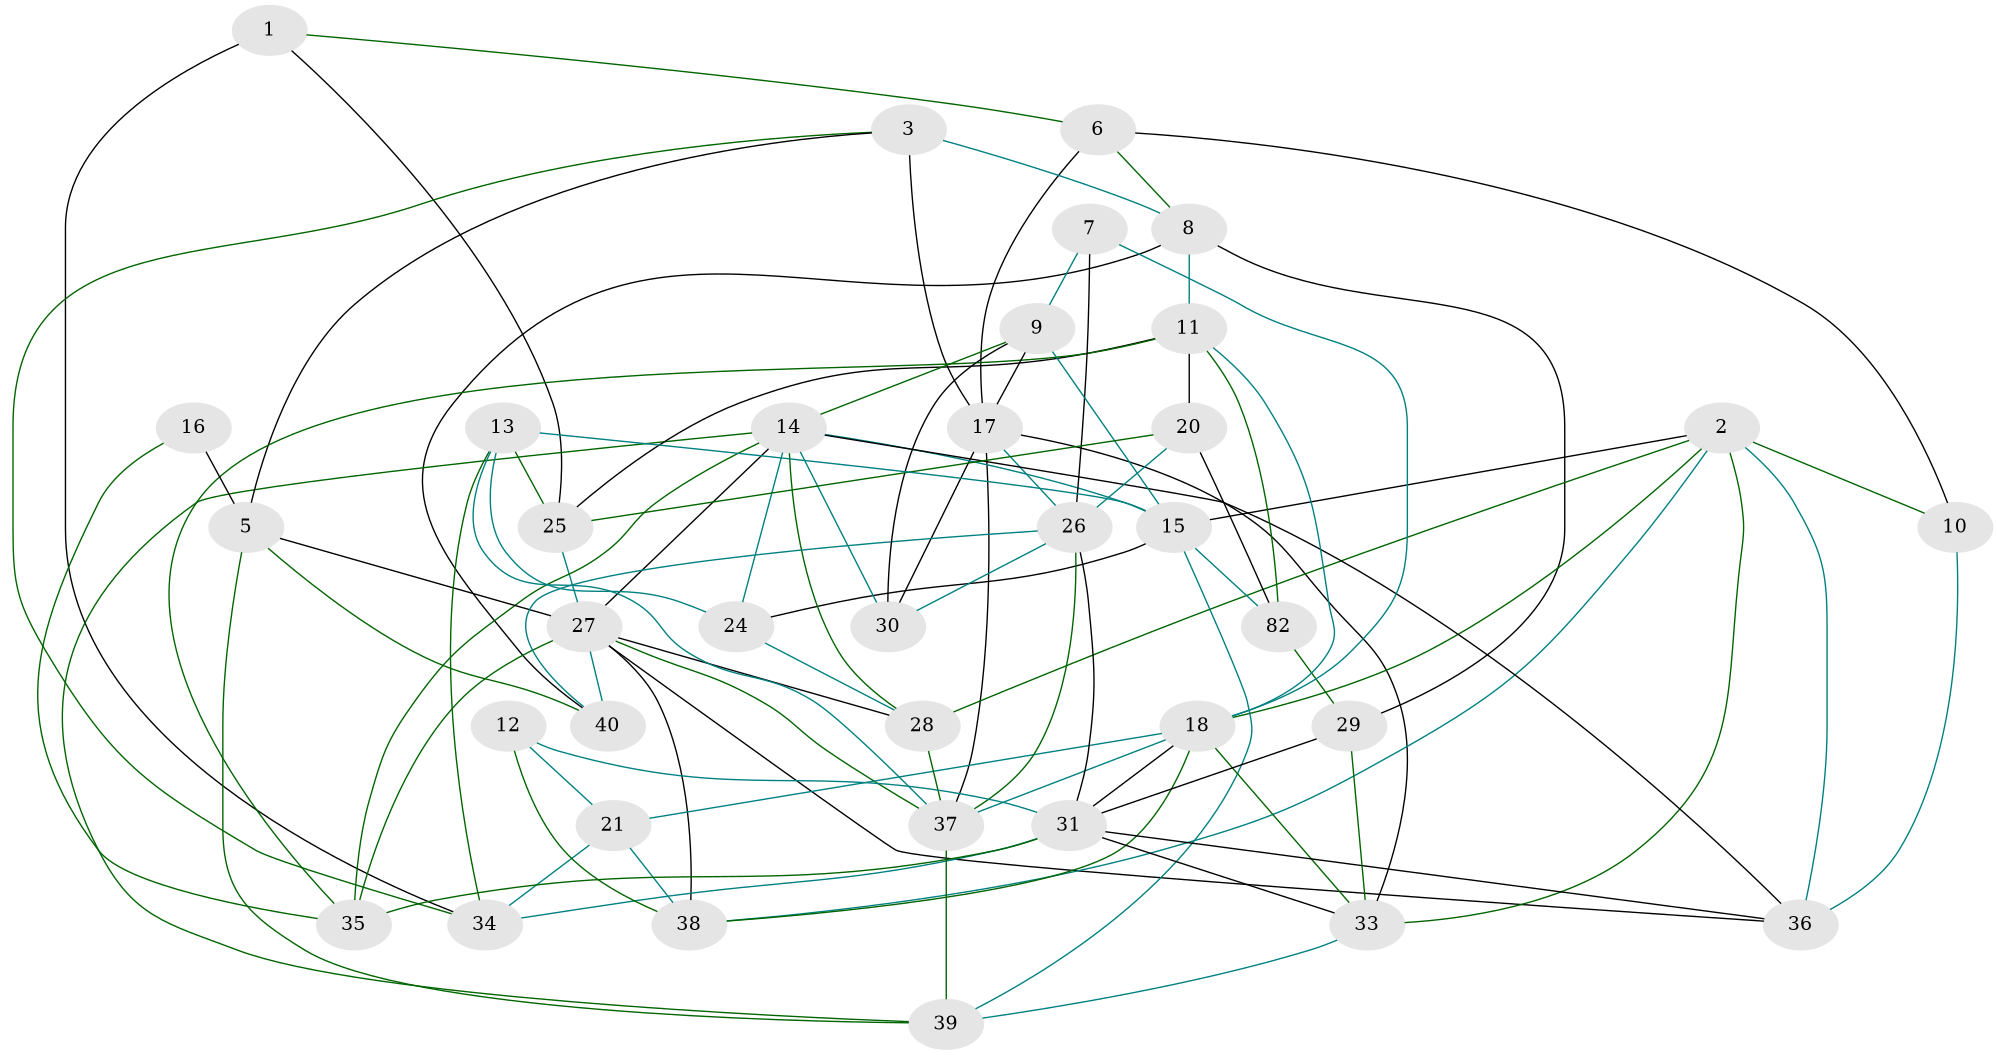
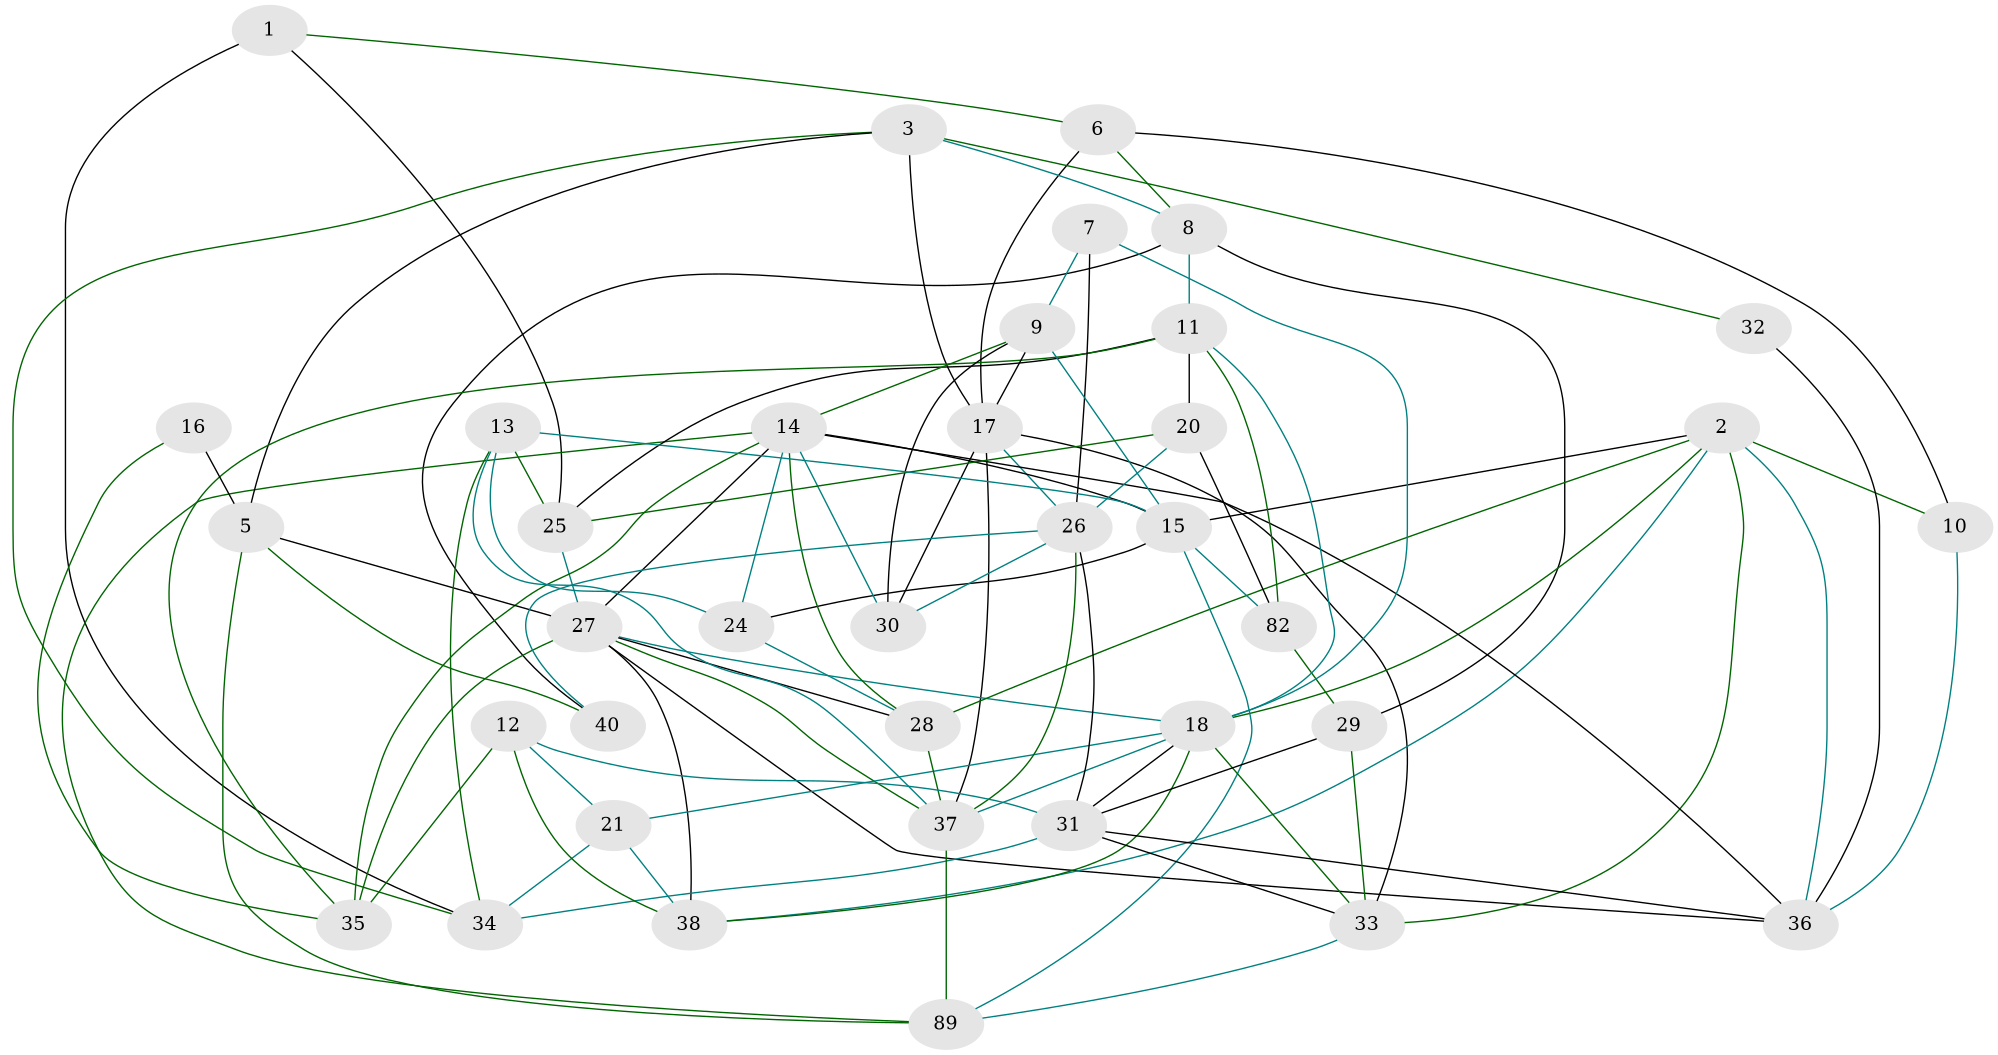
none -> (1754, 329)
(1052, 481) -> (1052, 481)
(596, 676) -> (889, 685)
(712, 877) -> (431, 825)
(946, 1024) -> (946, 1024)
